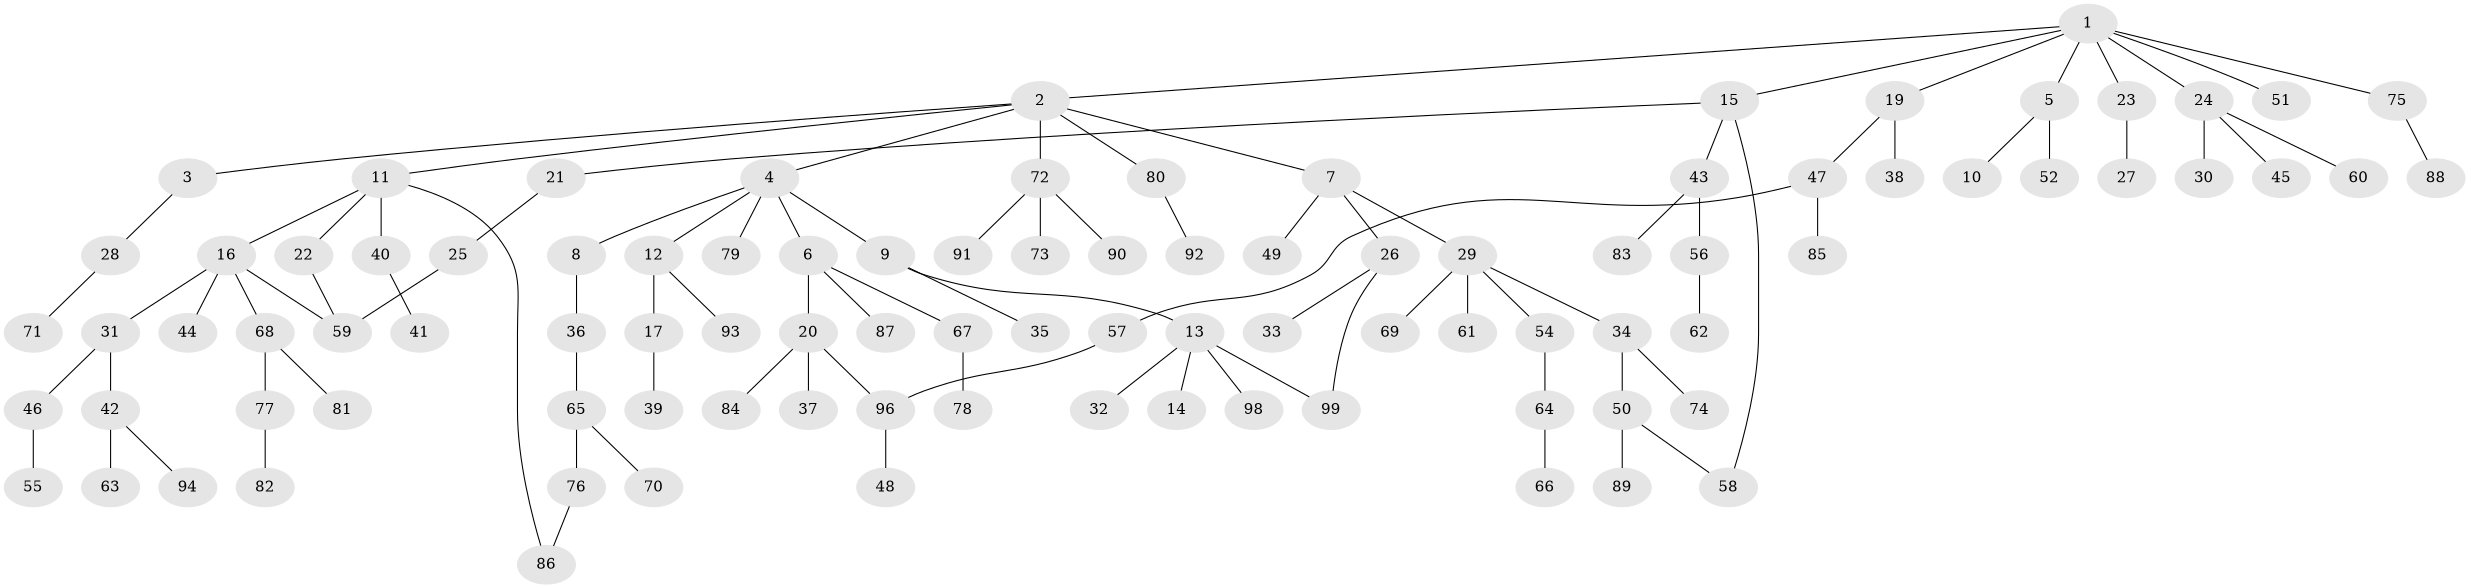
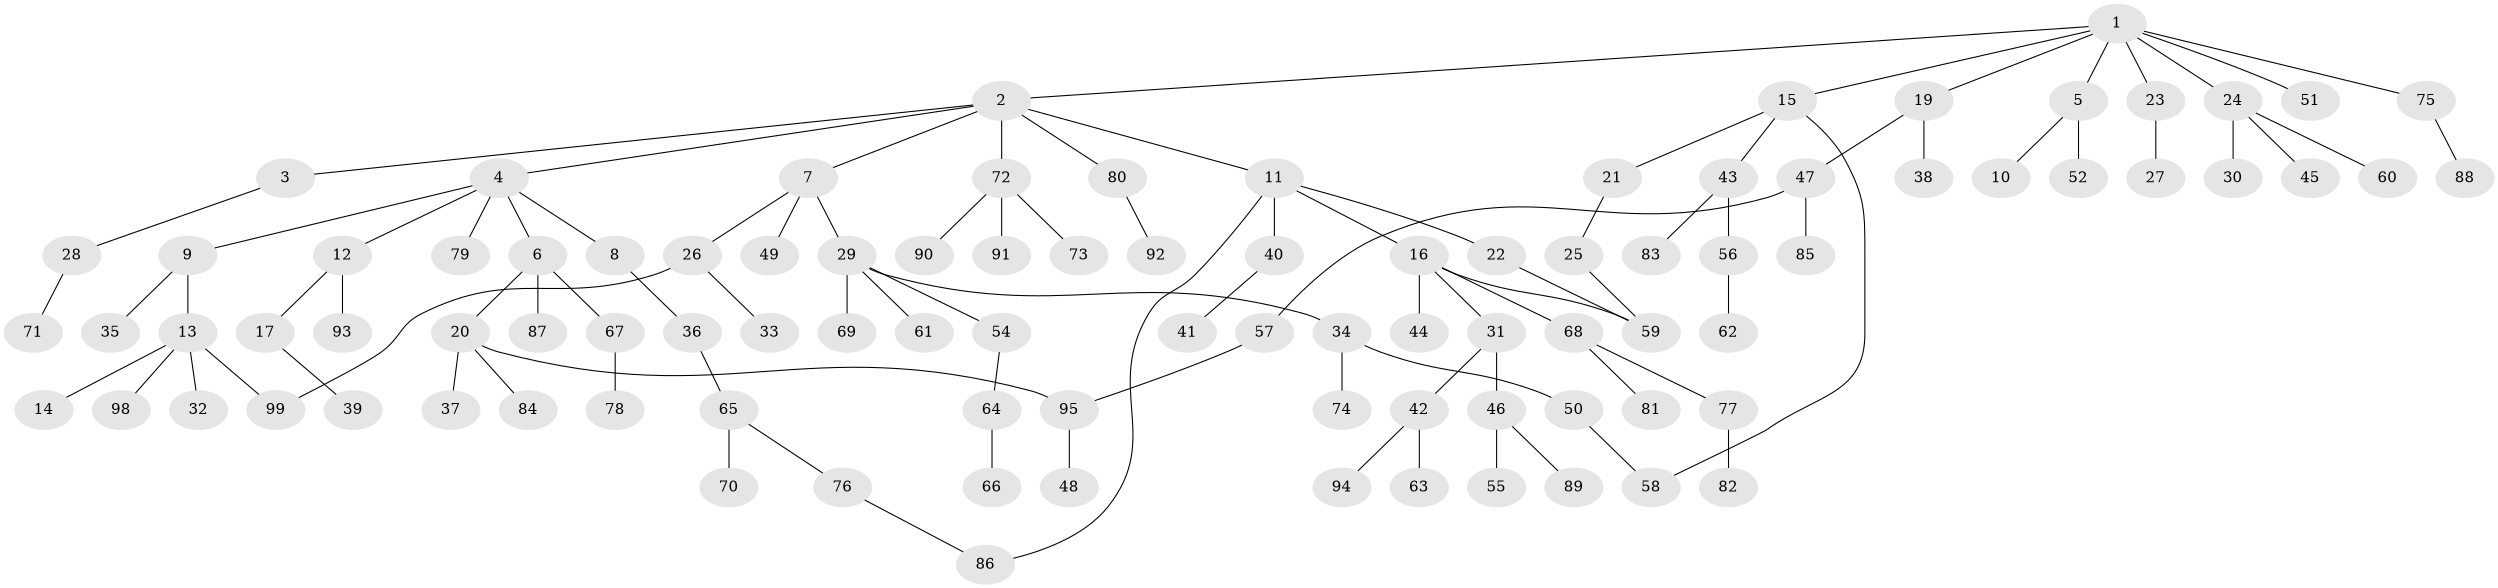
(886, 410) -> (1069, 410)
(1622, 449) -> (1535, 449)
